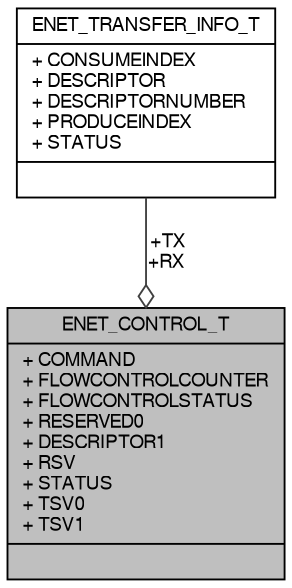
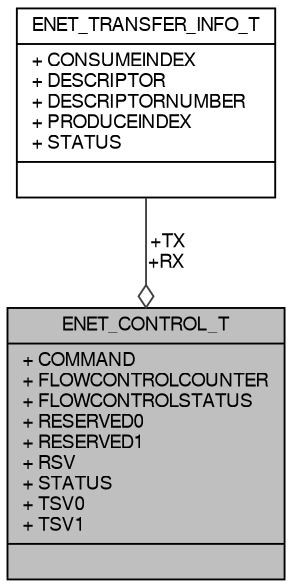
(95, 443) -> (83, 443)
